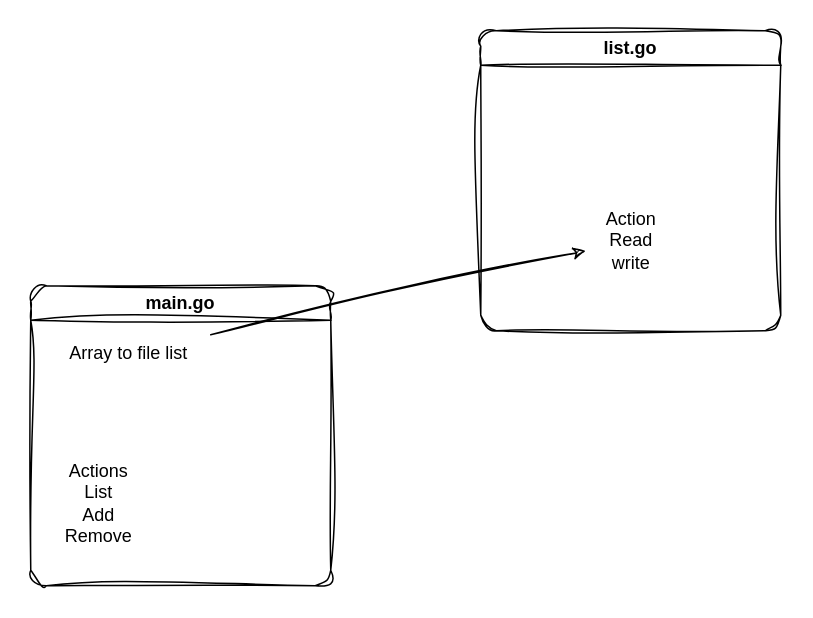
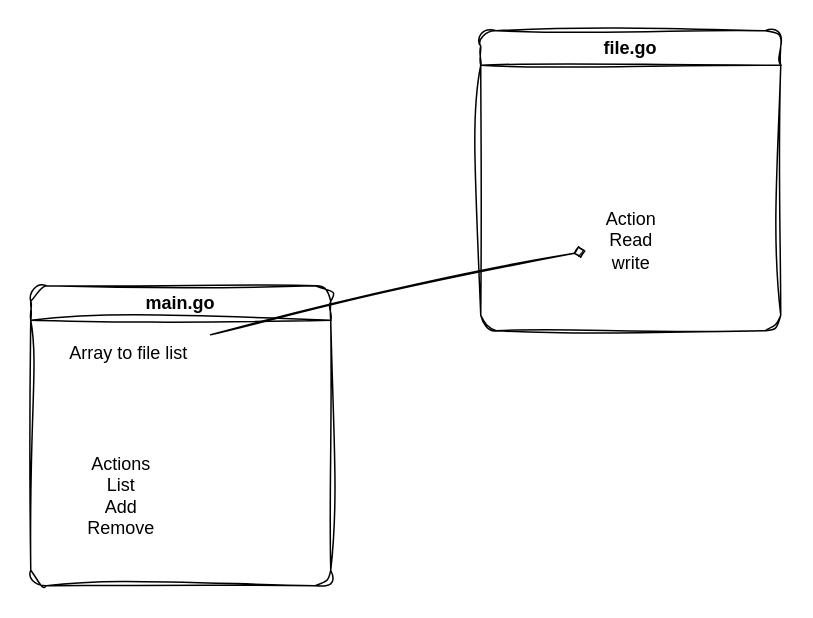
(631, 49) -> (631, 49)
(574, 253) -> (573, 254)
(98, 503) -> (121, 496)
